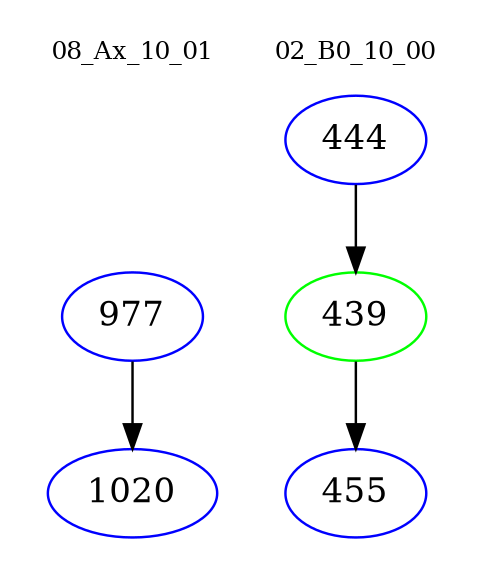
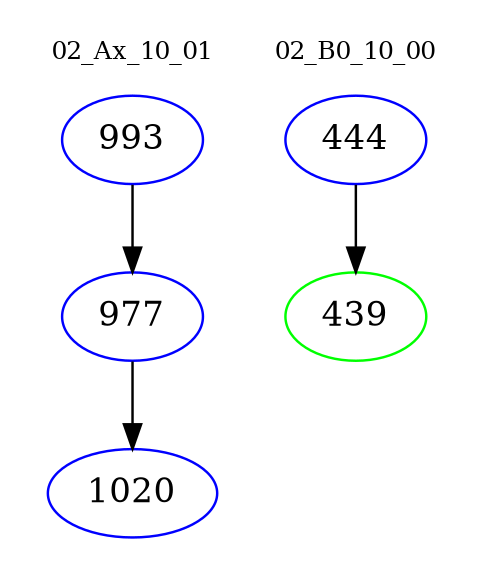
(133, 53) -> (133, 53)
none -> (133, 140)
(356, 493) -> none
